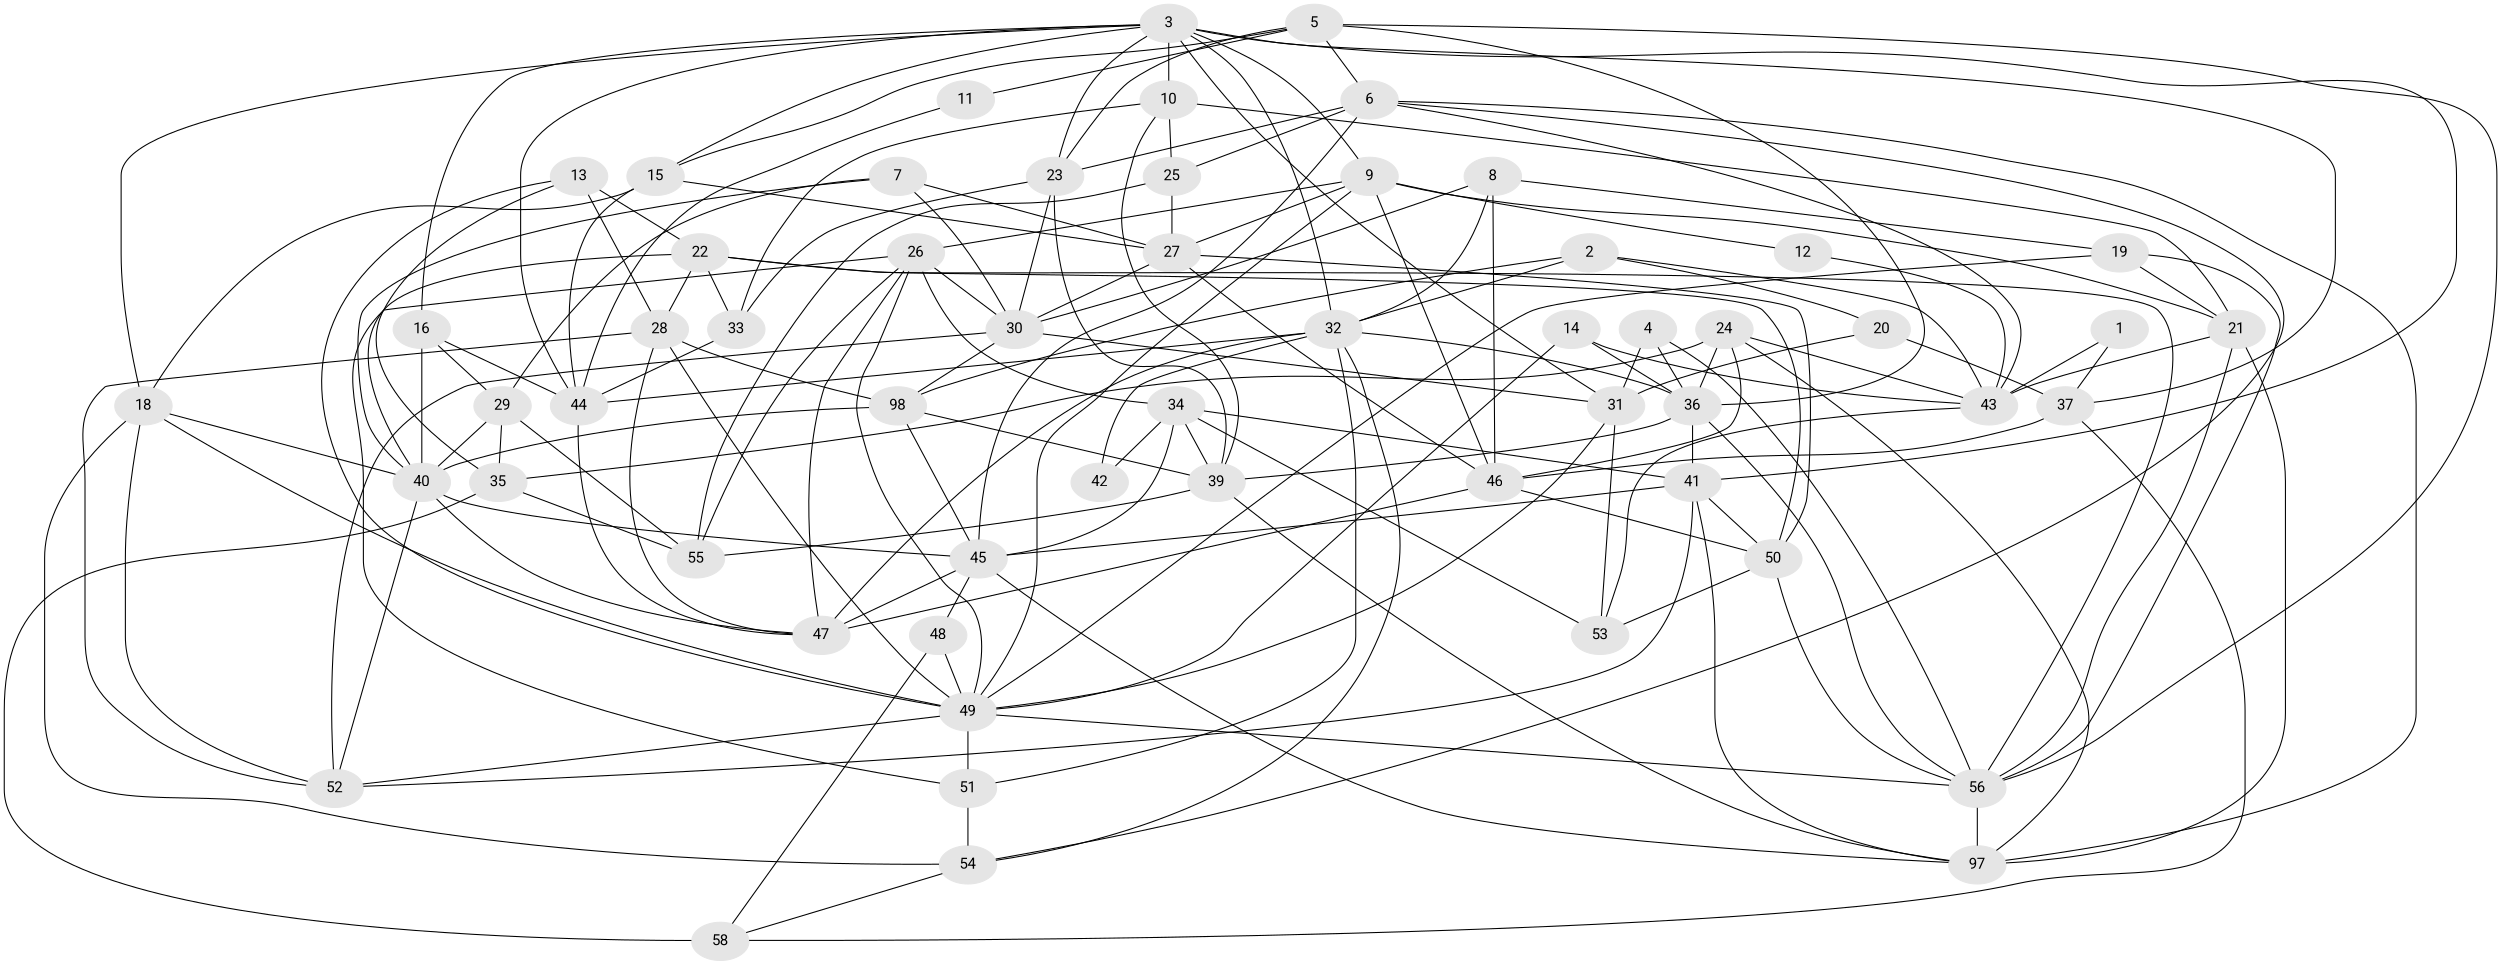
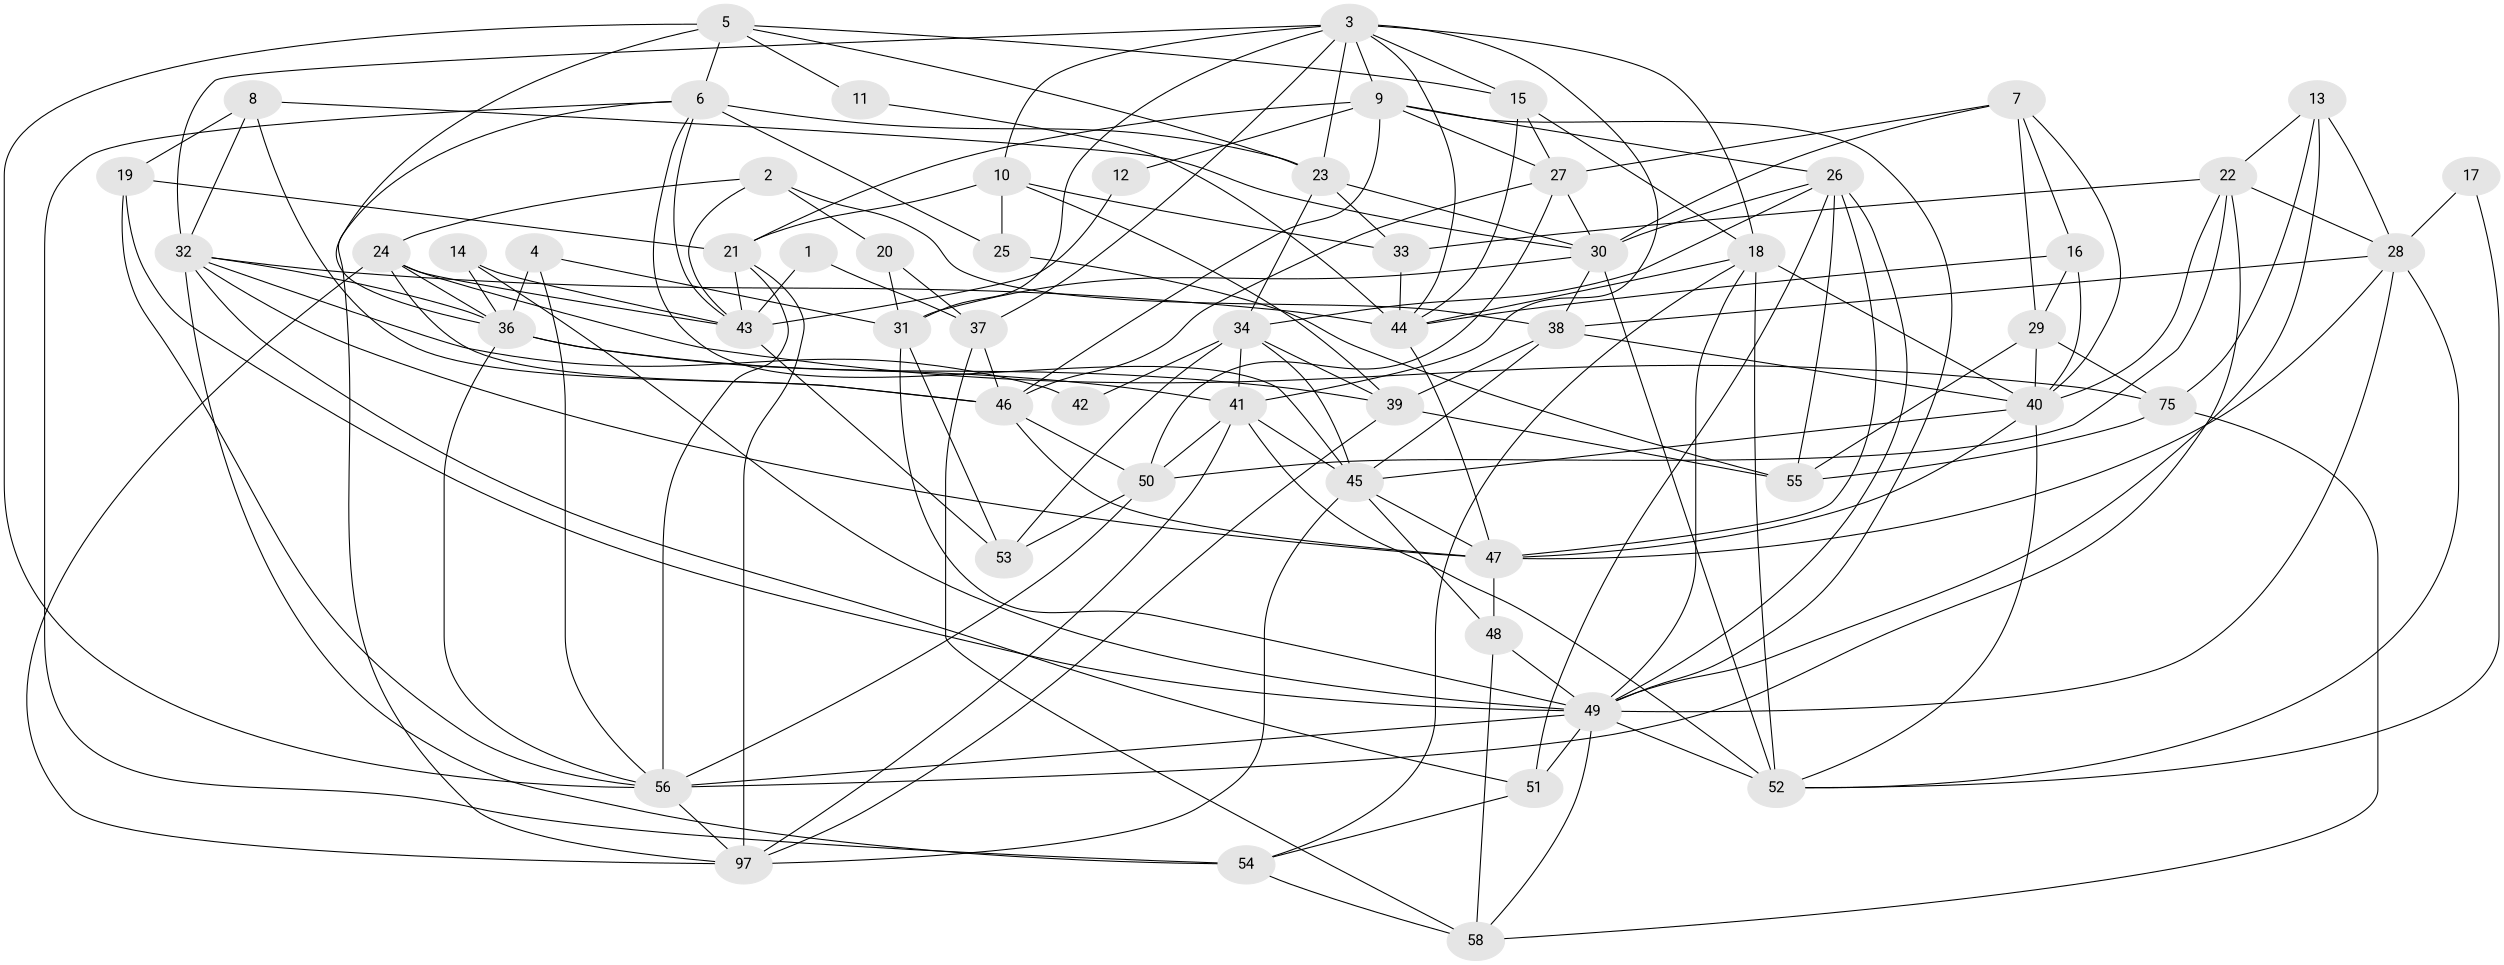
(520, 75) -> (2046, 176)
none -> (2471, 176)
(1172, 217) -> none
none -> (1646, 277)
(1462, 291) -> (569, 200)
(1116, 361) -> (1281, 253)
(898, 406) -> (1557, 329)
(498, 482) -> (2168, 406)
none -> (1494, 604)
none -> (1558, 836)
